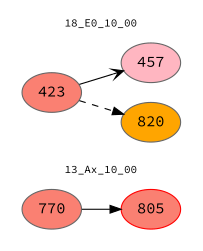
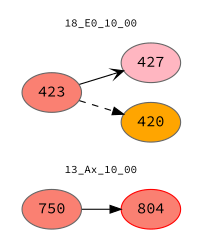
(151, 63) -> (151, 63)
(151, 122) -> (151, 122)
(52, 209) -> (52, 209)
(151, 209) -> (151, 209)
